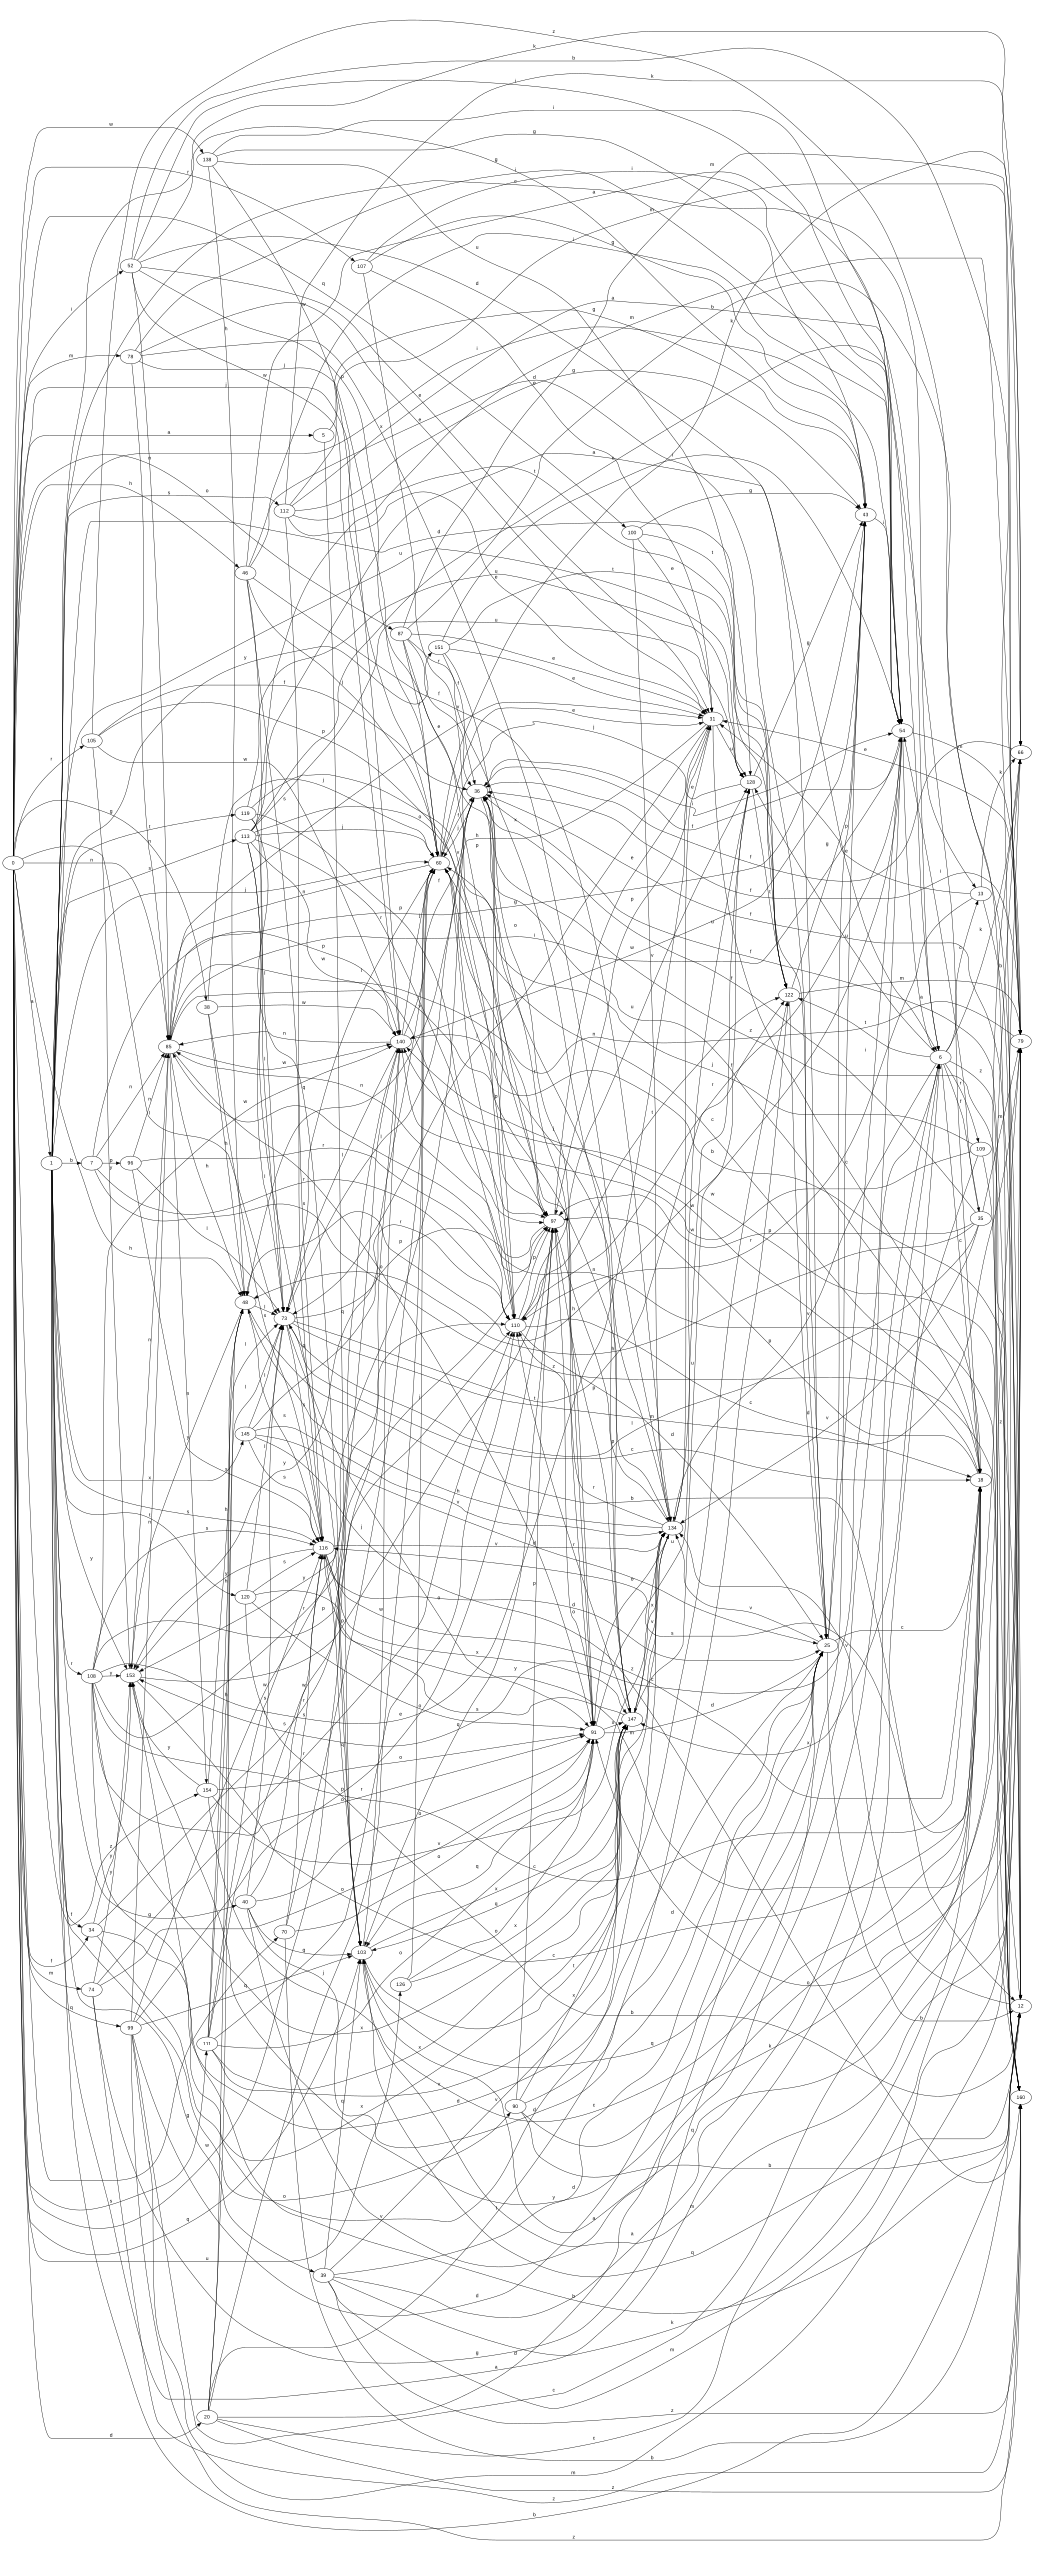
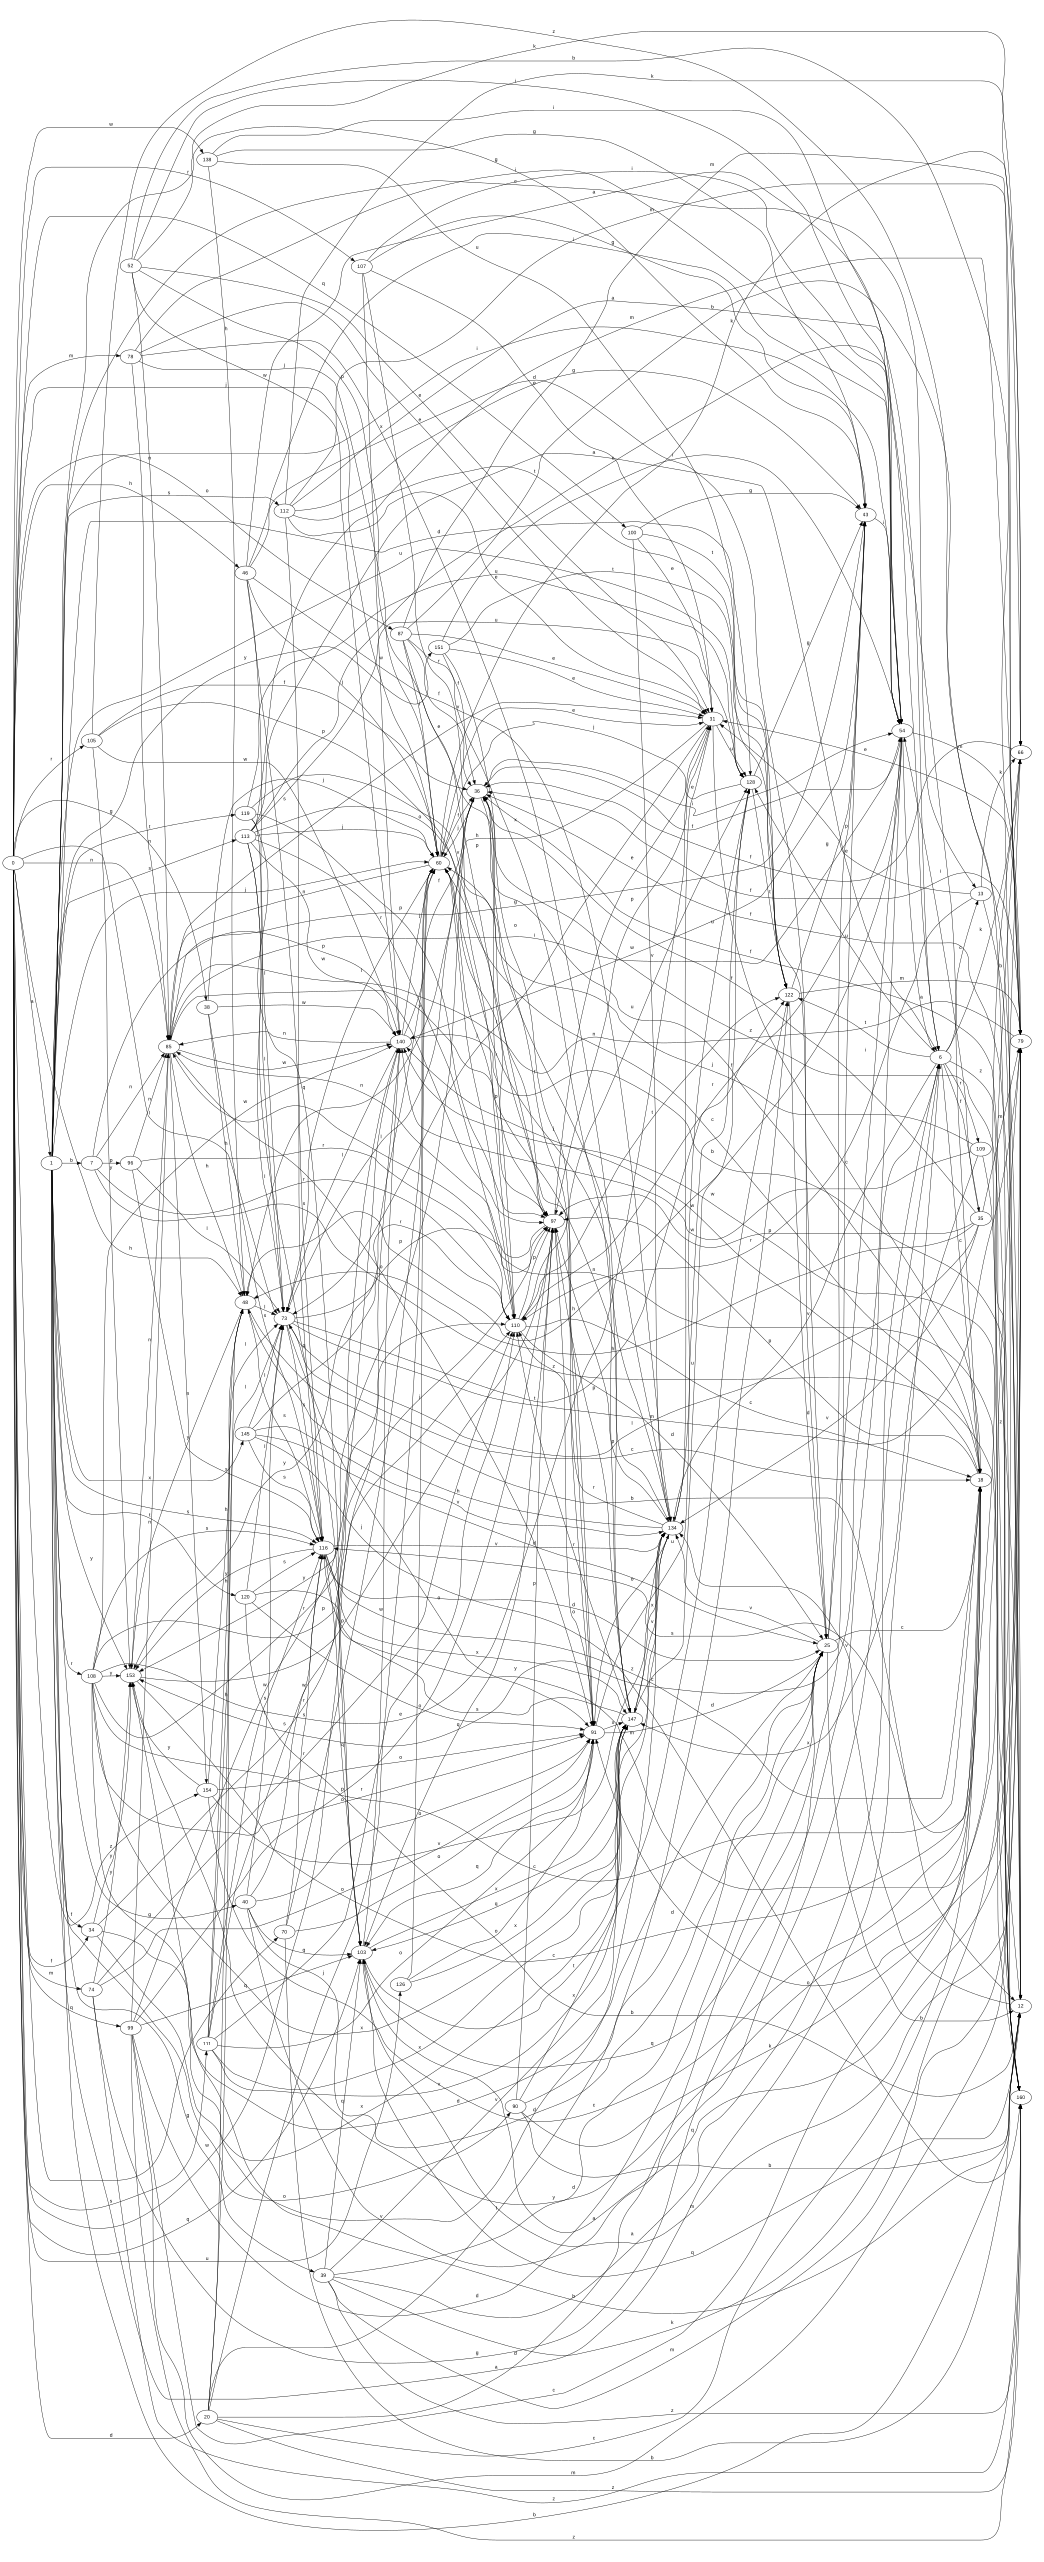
(324, 435) -> none
(18, 547) -> none
(359, 559) -> (378, 633)
(797, 711) -> none
